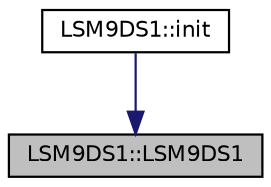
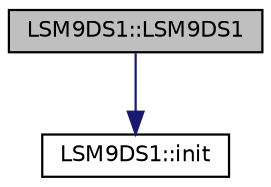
(136, 82) -> (136, 82)
